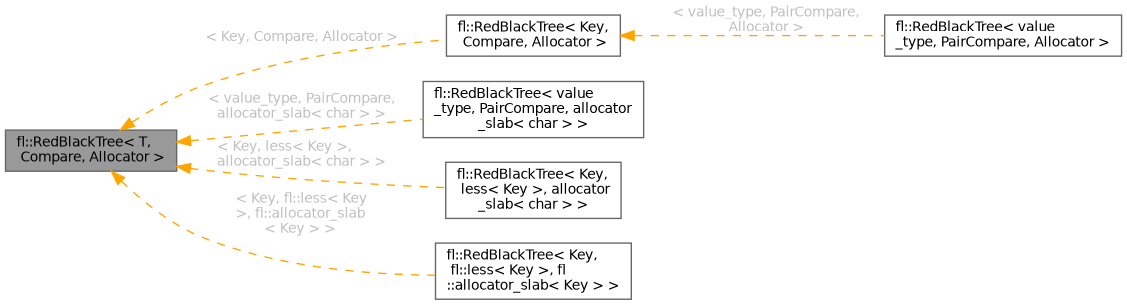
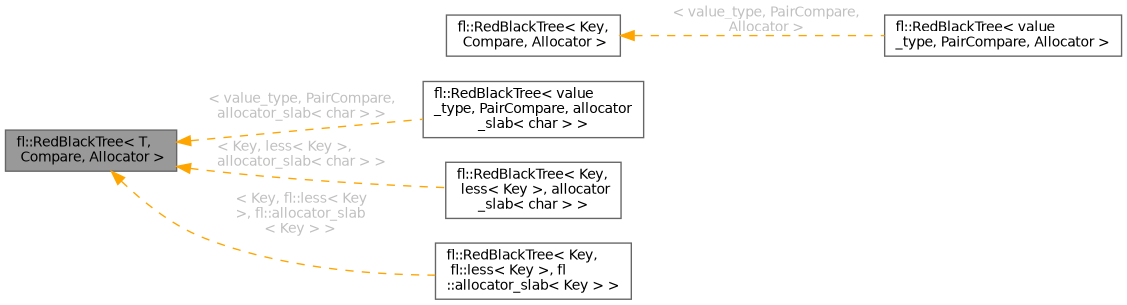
(284, 63) -> none
